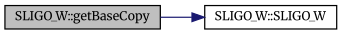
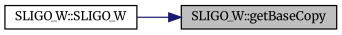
(176, 17) -> (153, 17)
